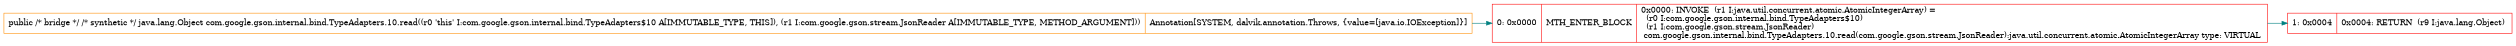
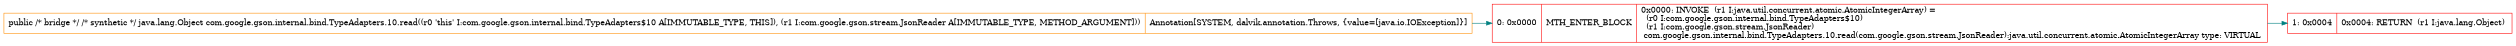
(2424, 23) -> (2424, 23)
